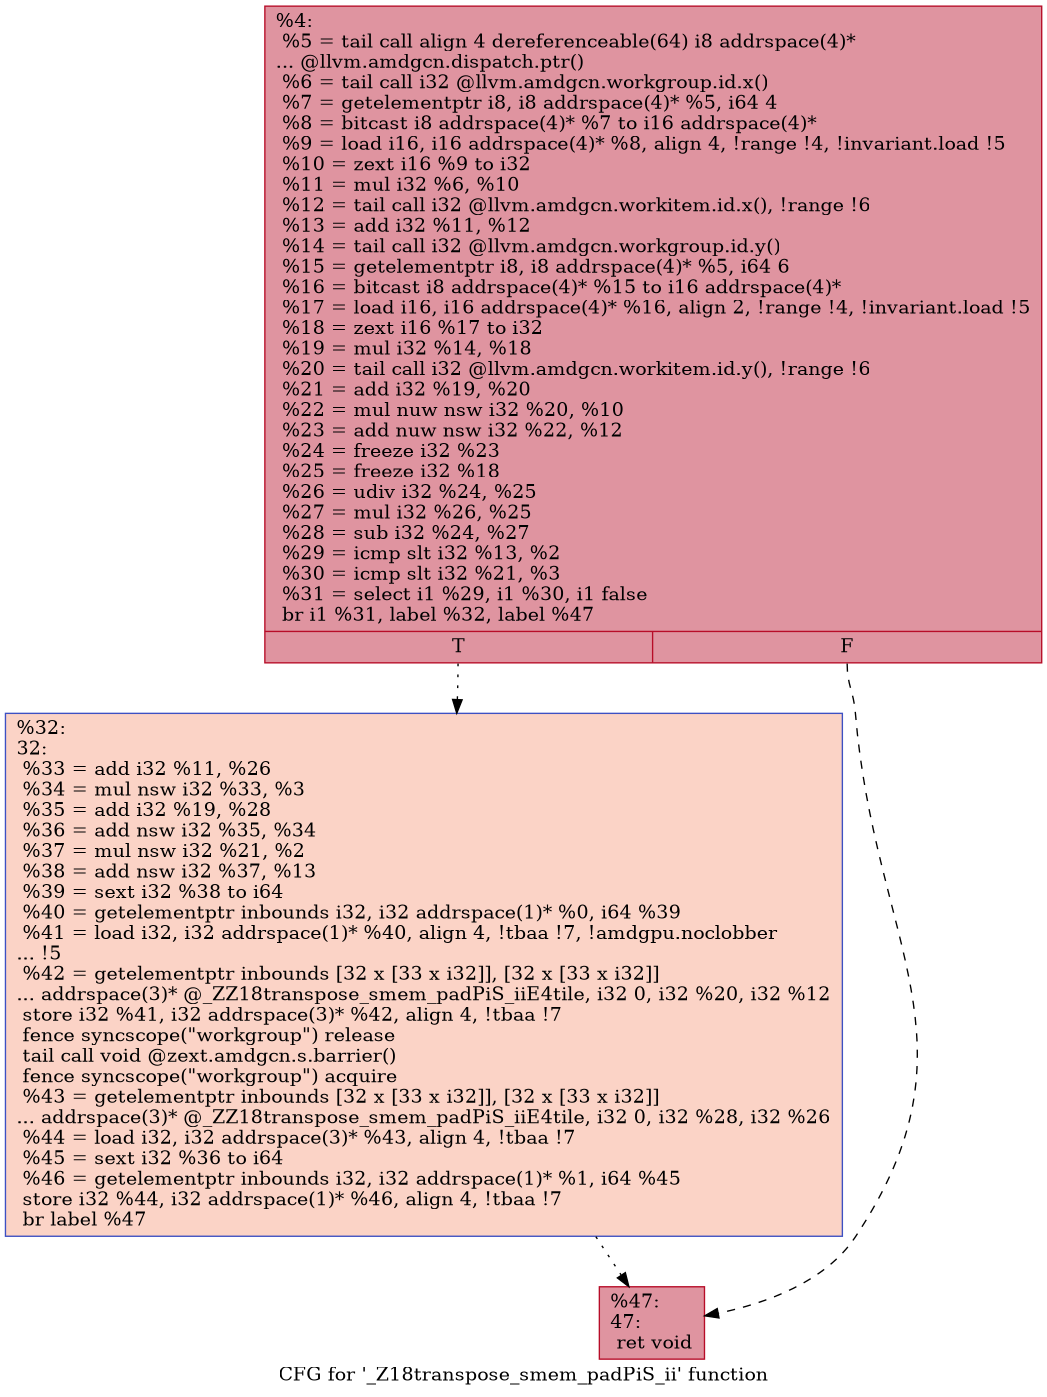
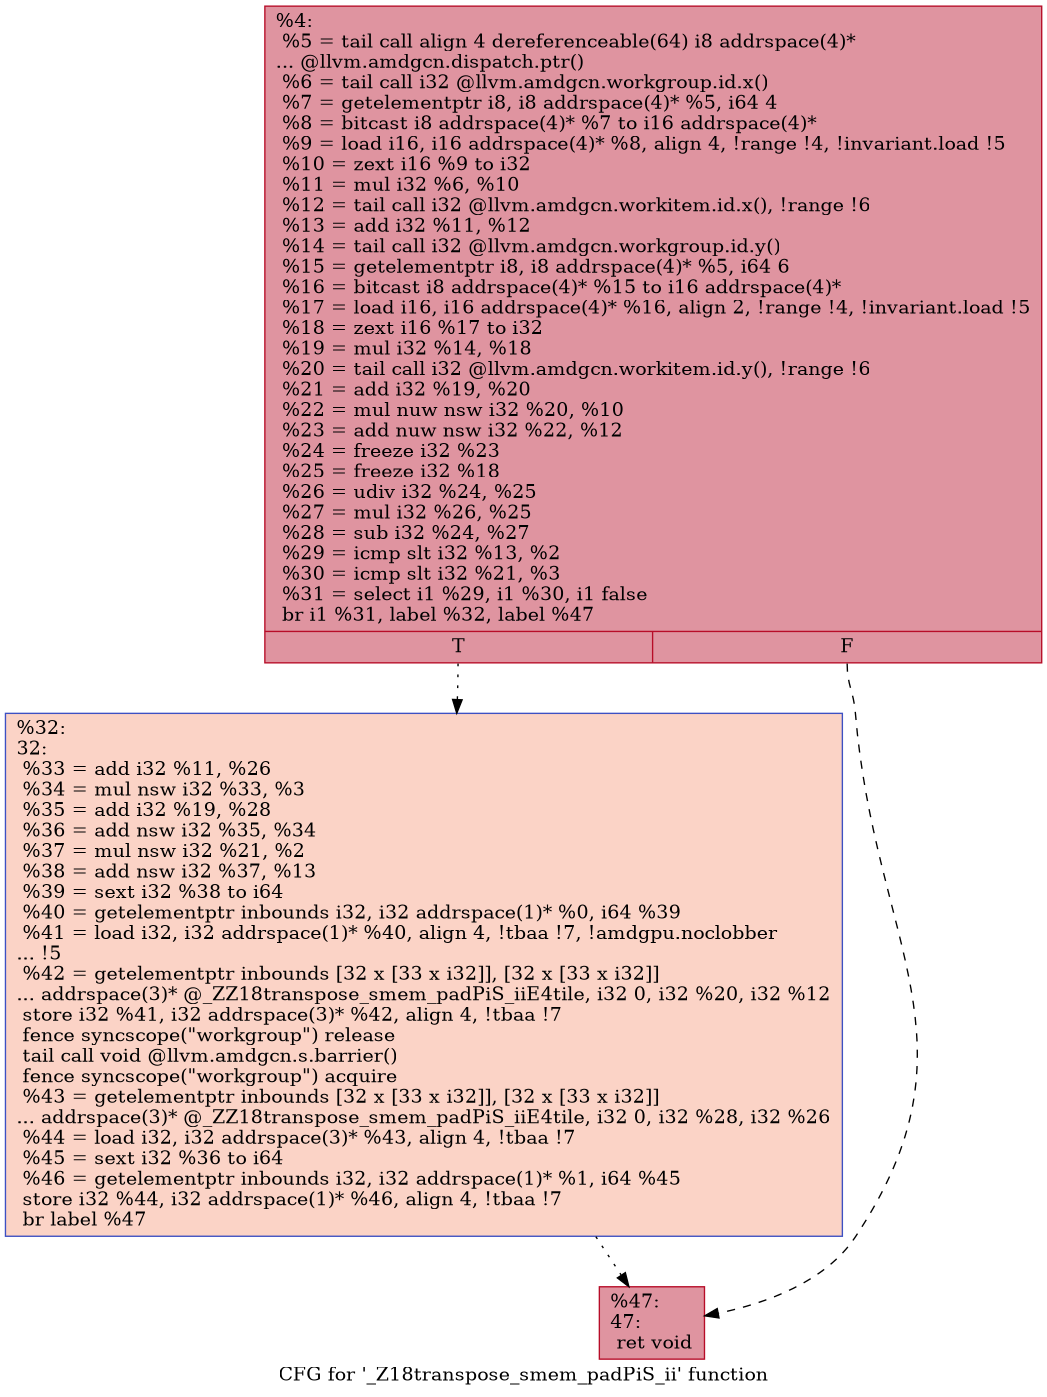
(207, 1056) -> (208, 1056)
